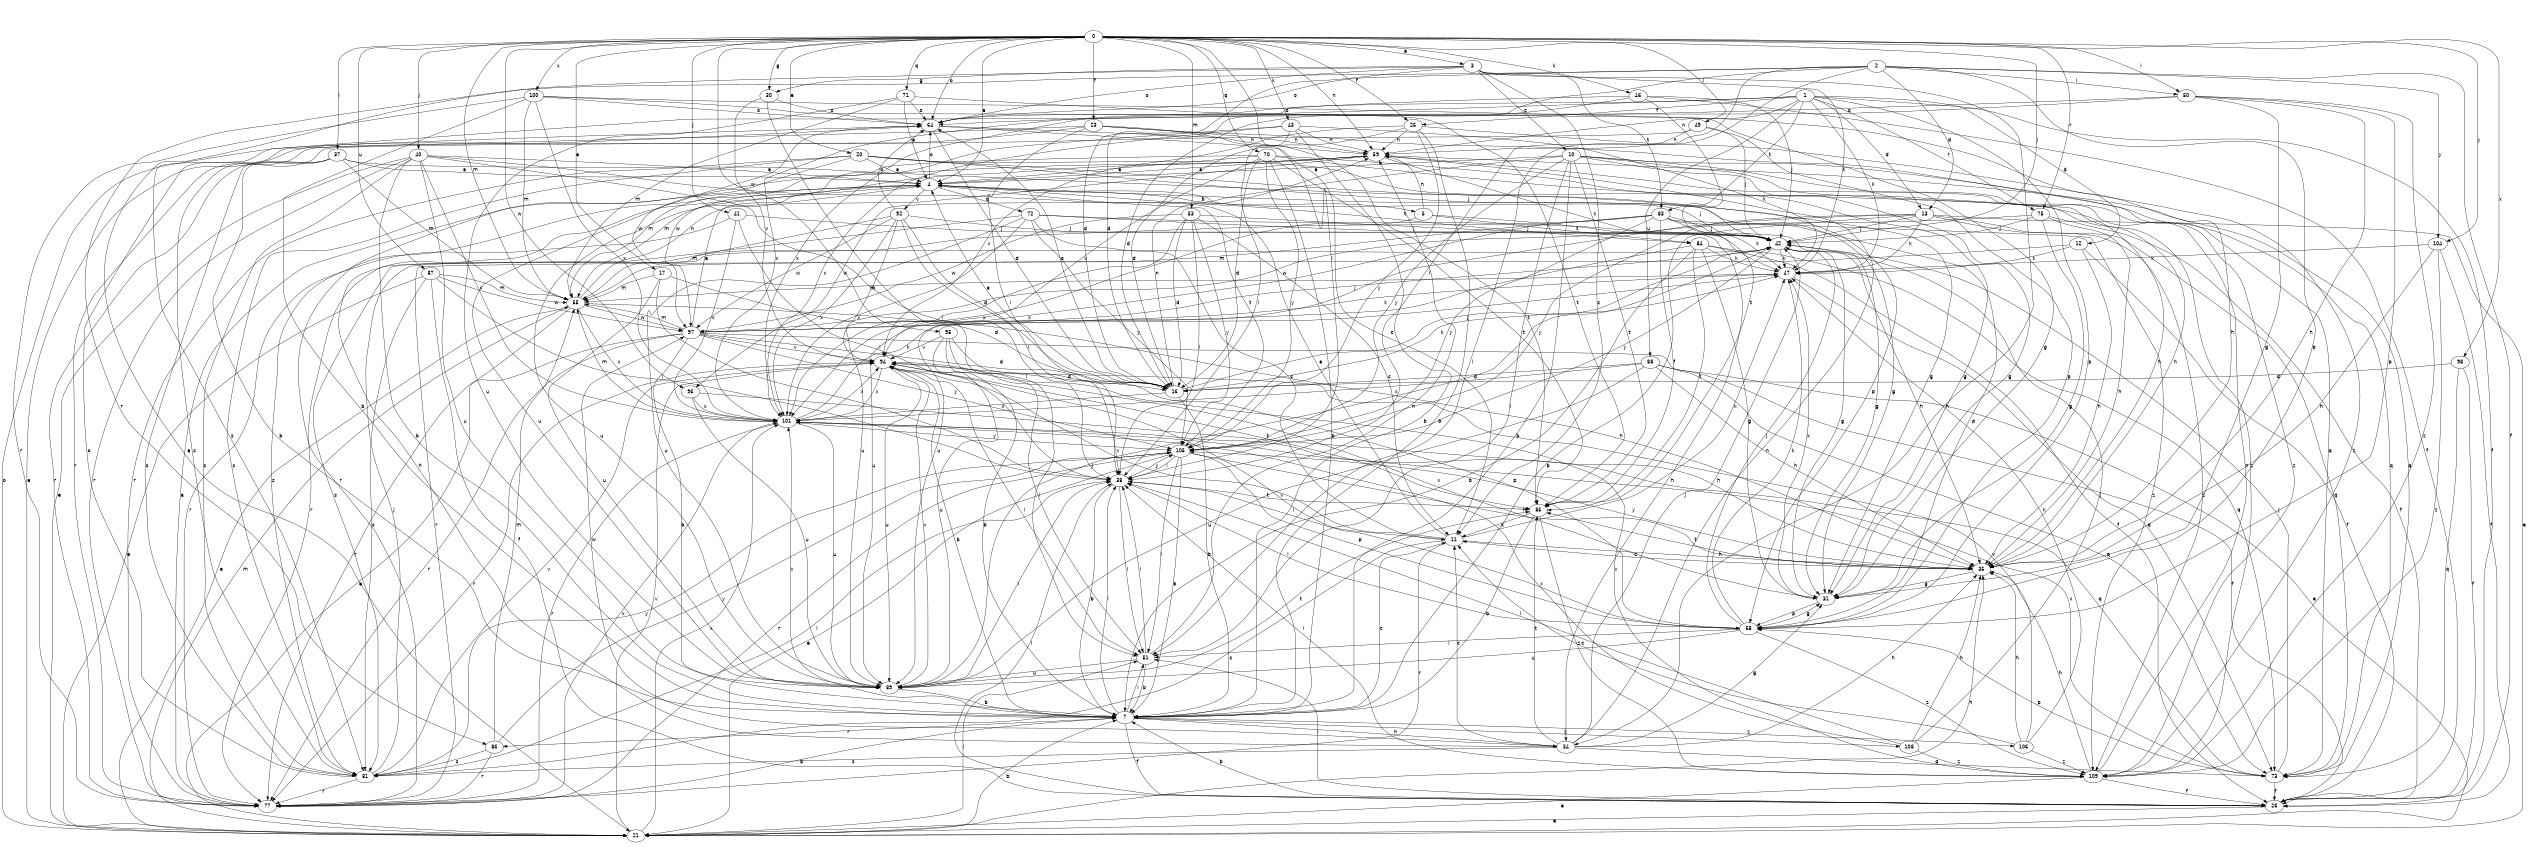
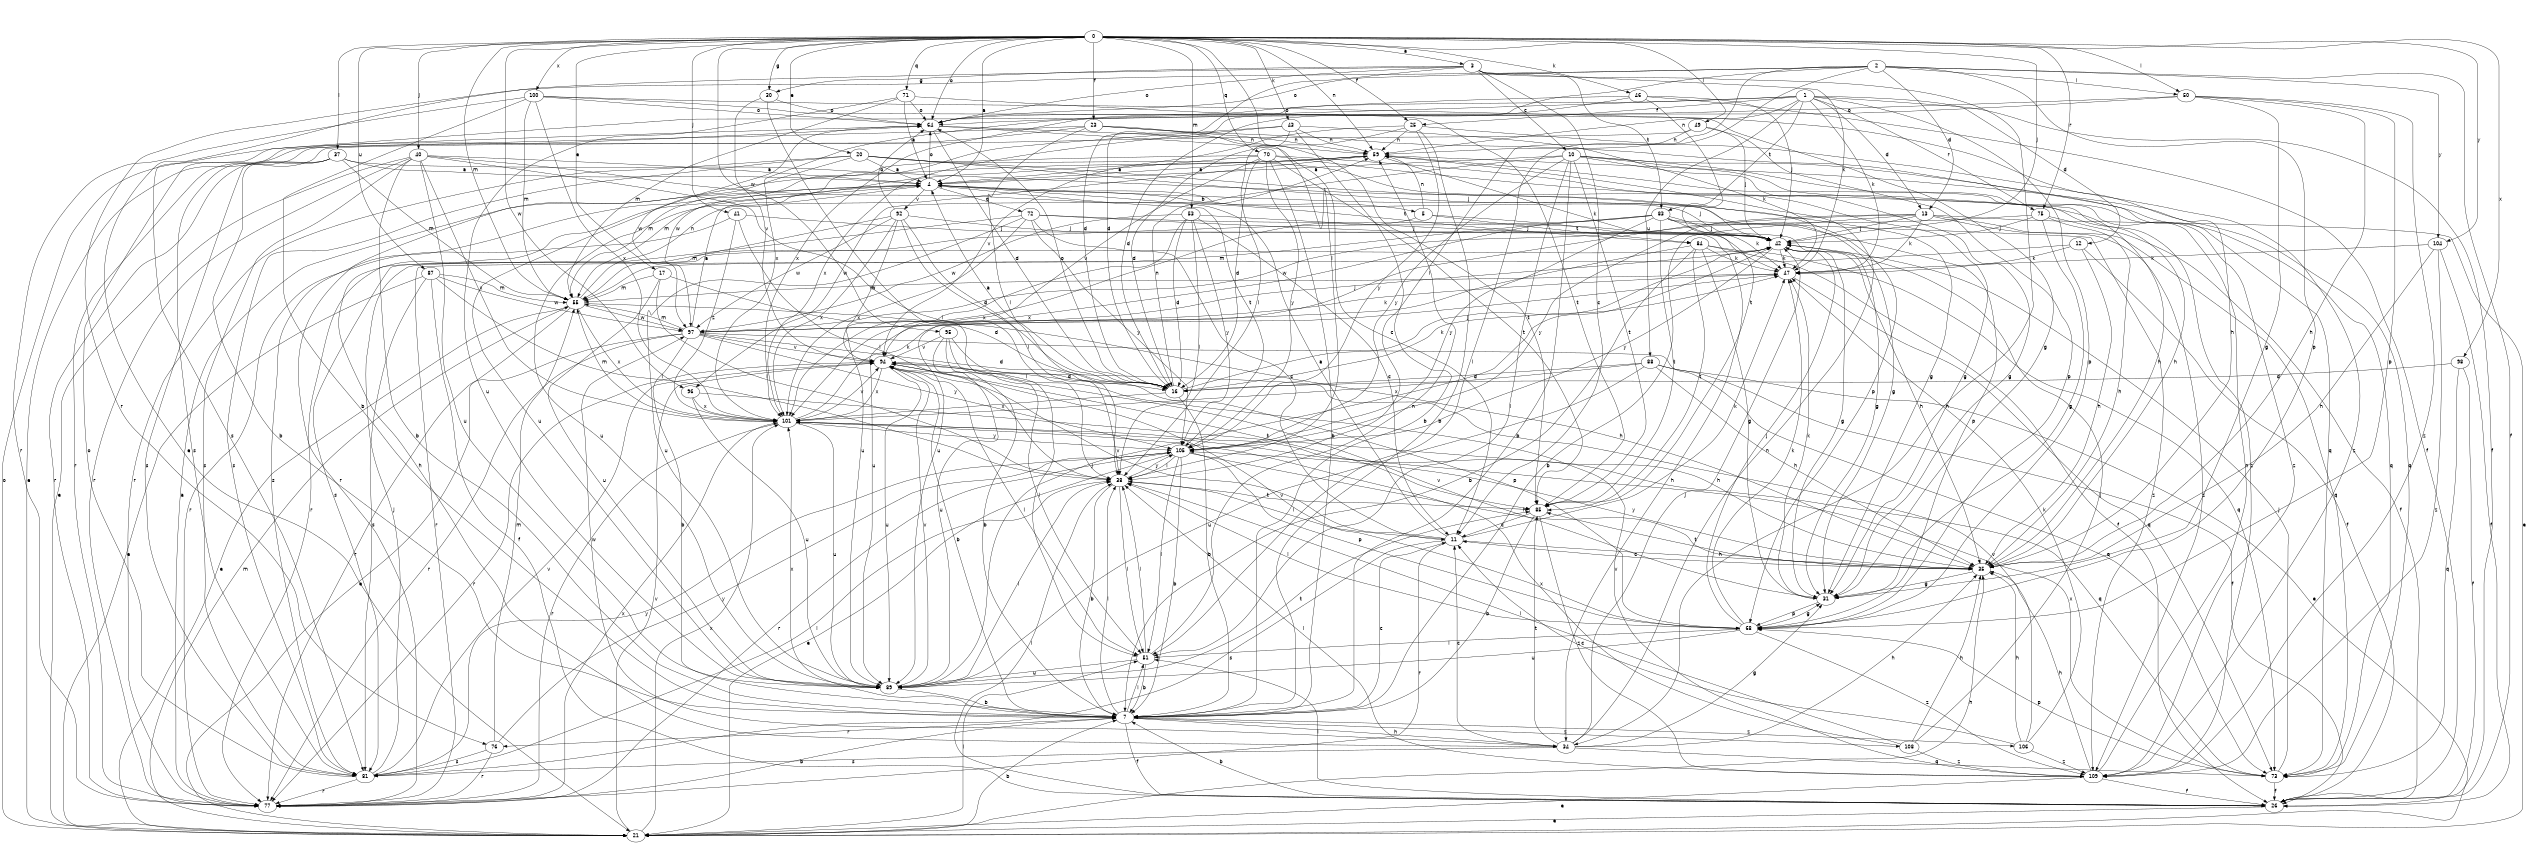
(713, 318) -> (713, 318)
(1674, 362) -> (1674, 362)
(494, 747) -> (494, 747)
